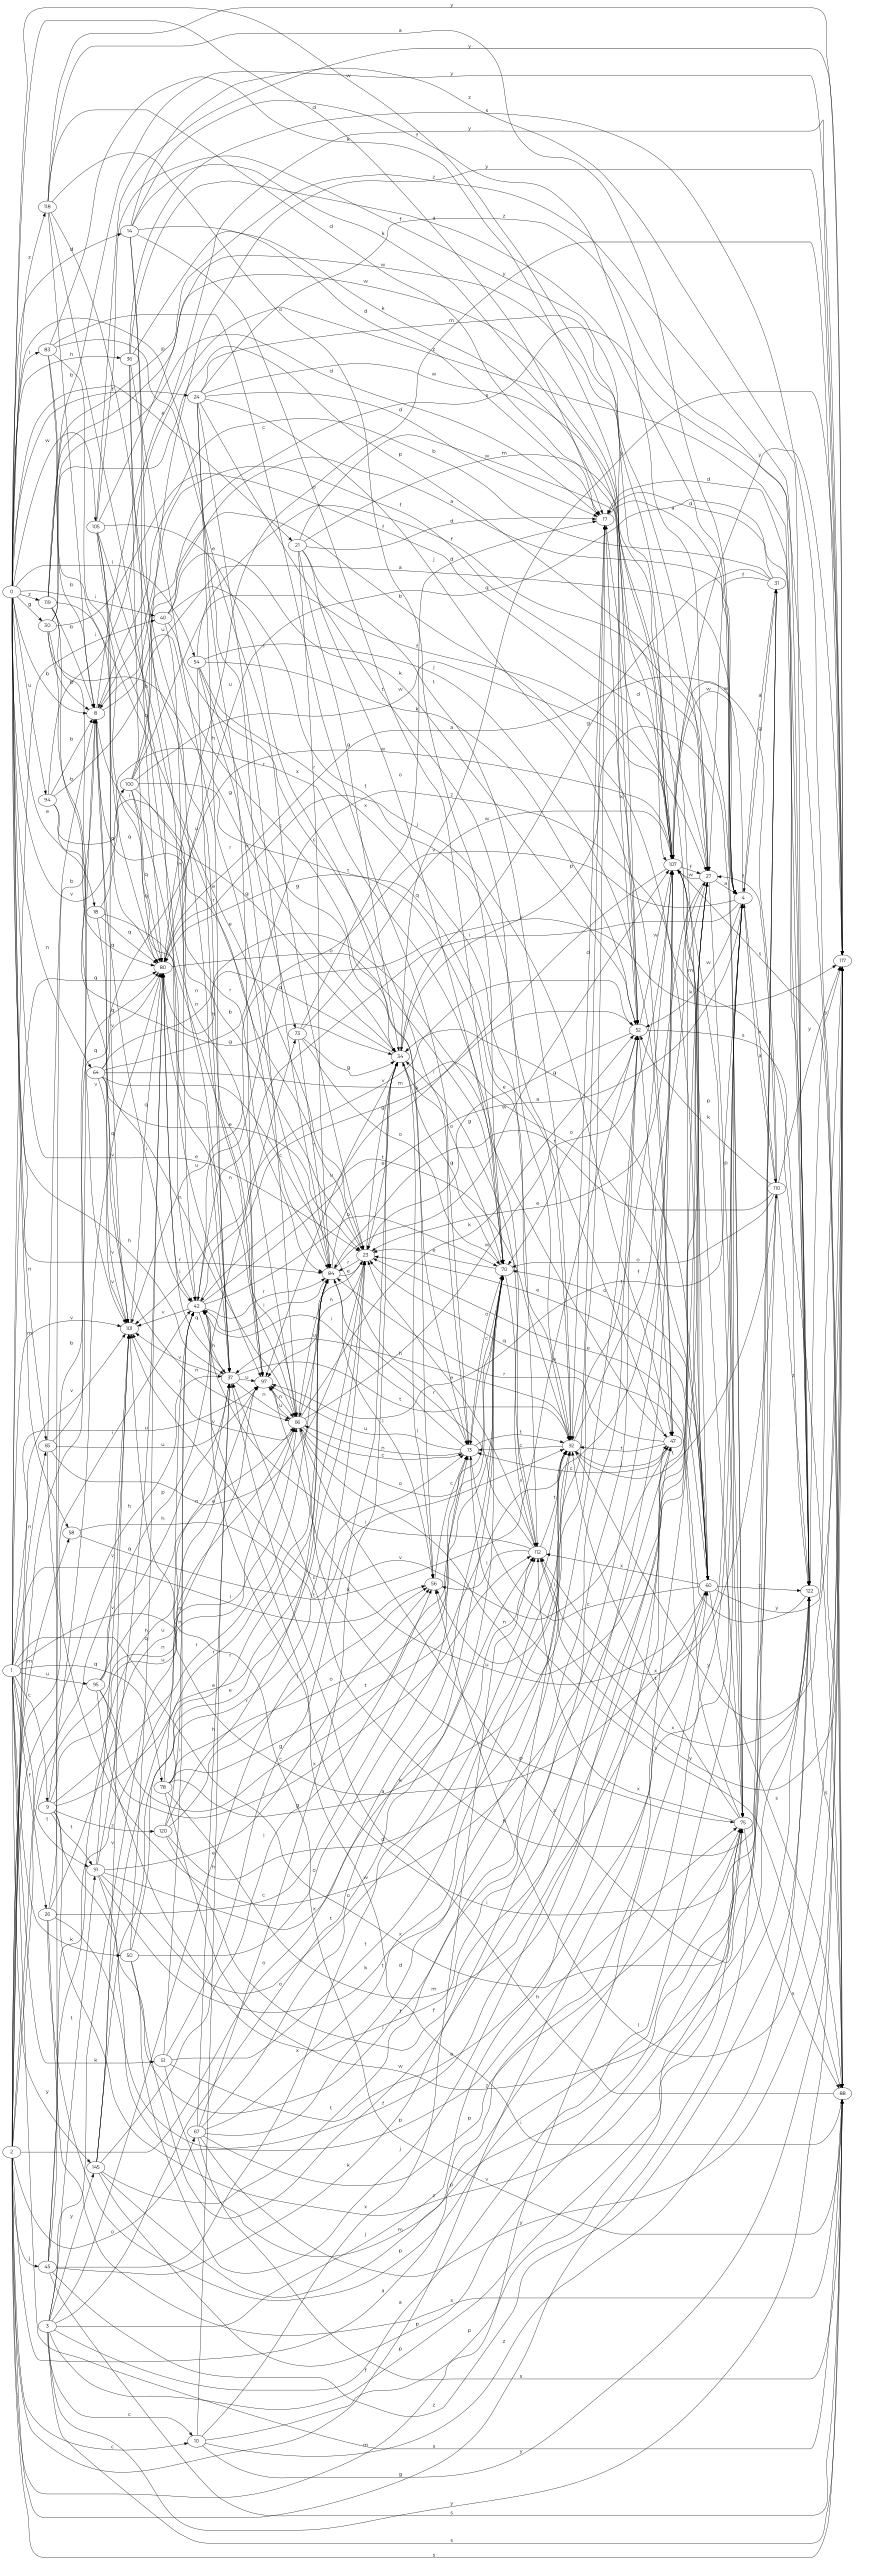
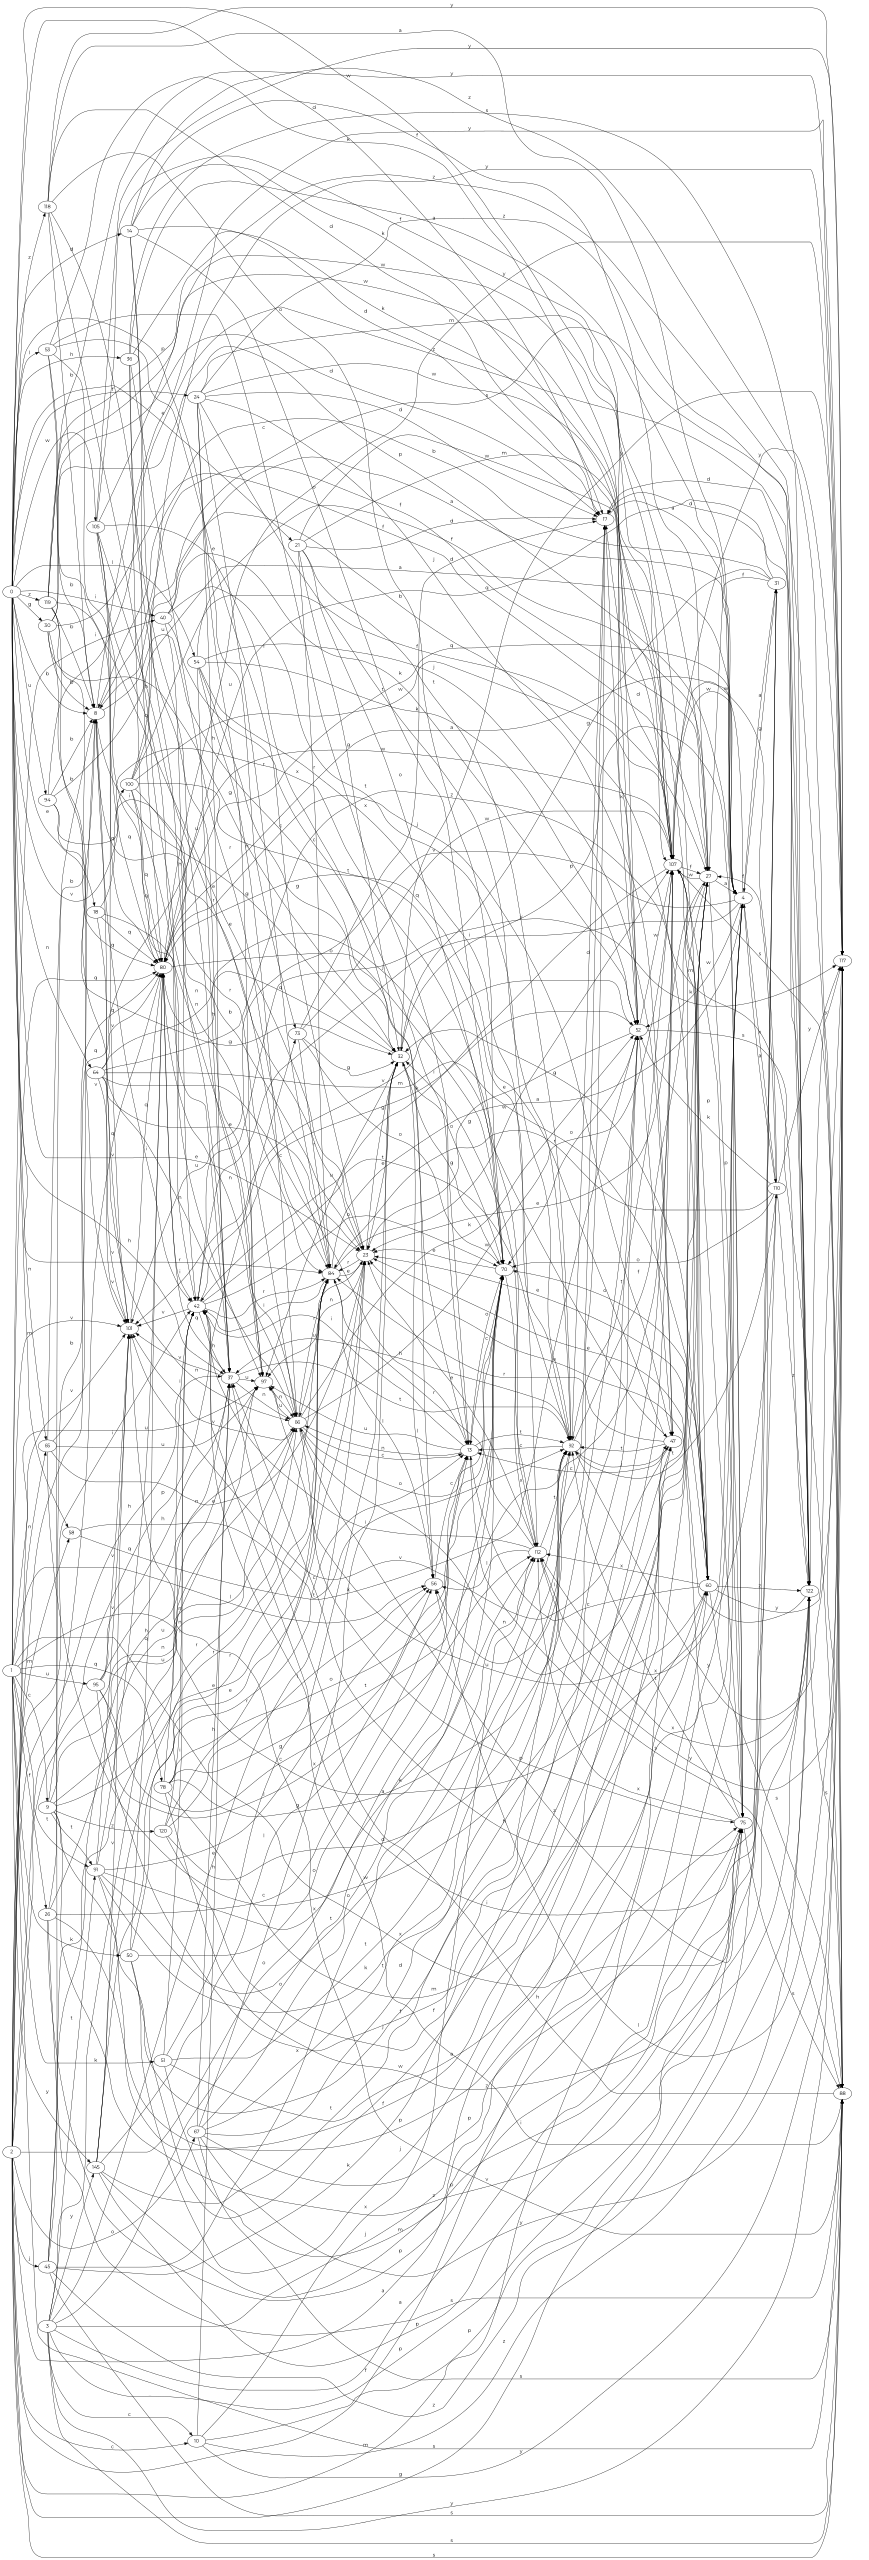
(47, 350) -> (47, 350)
(400, 1057) -> (400, 1057)
(678, 1286) -> (475, 648)
